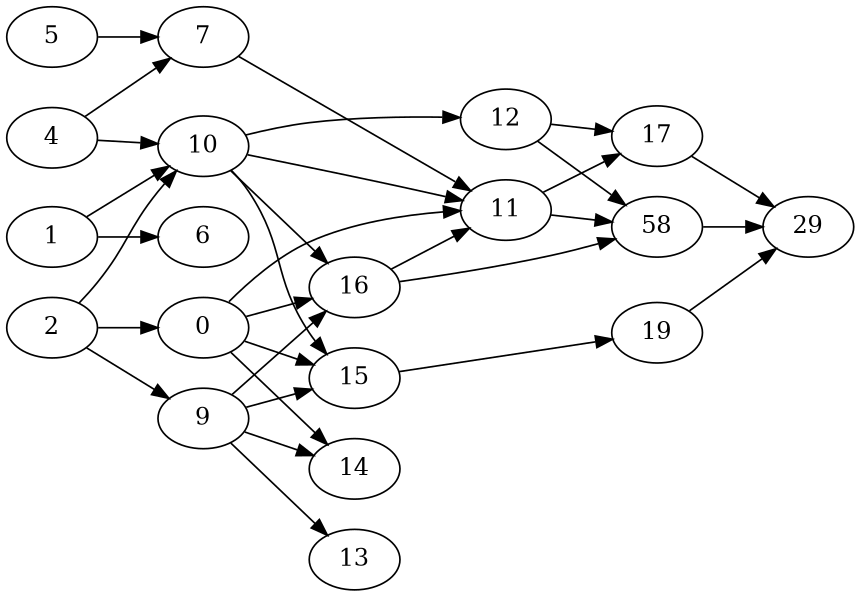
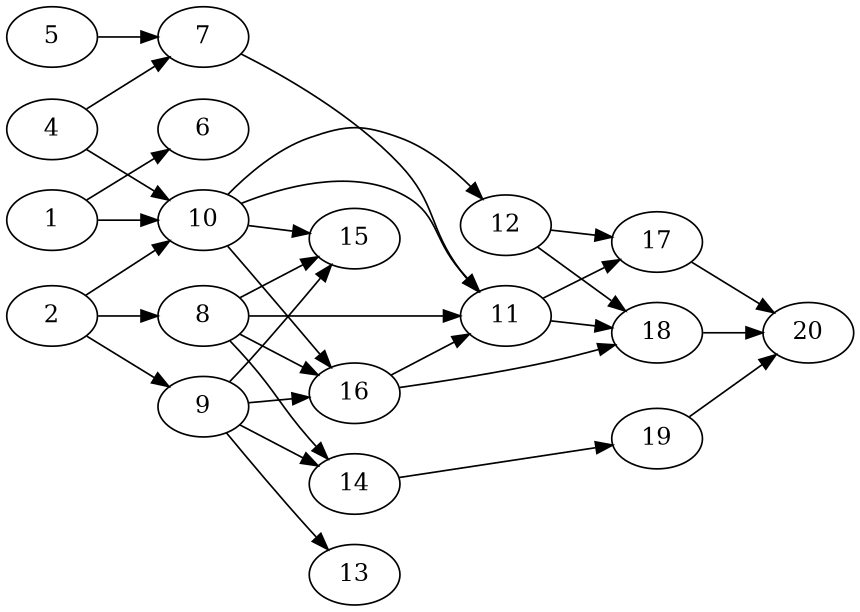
(657, 227) -> (657, 333)
(808, 227) -> (808, 333)
(203, 328) -> (203, 316)
(497, 357) -> (497, 463)
